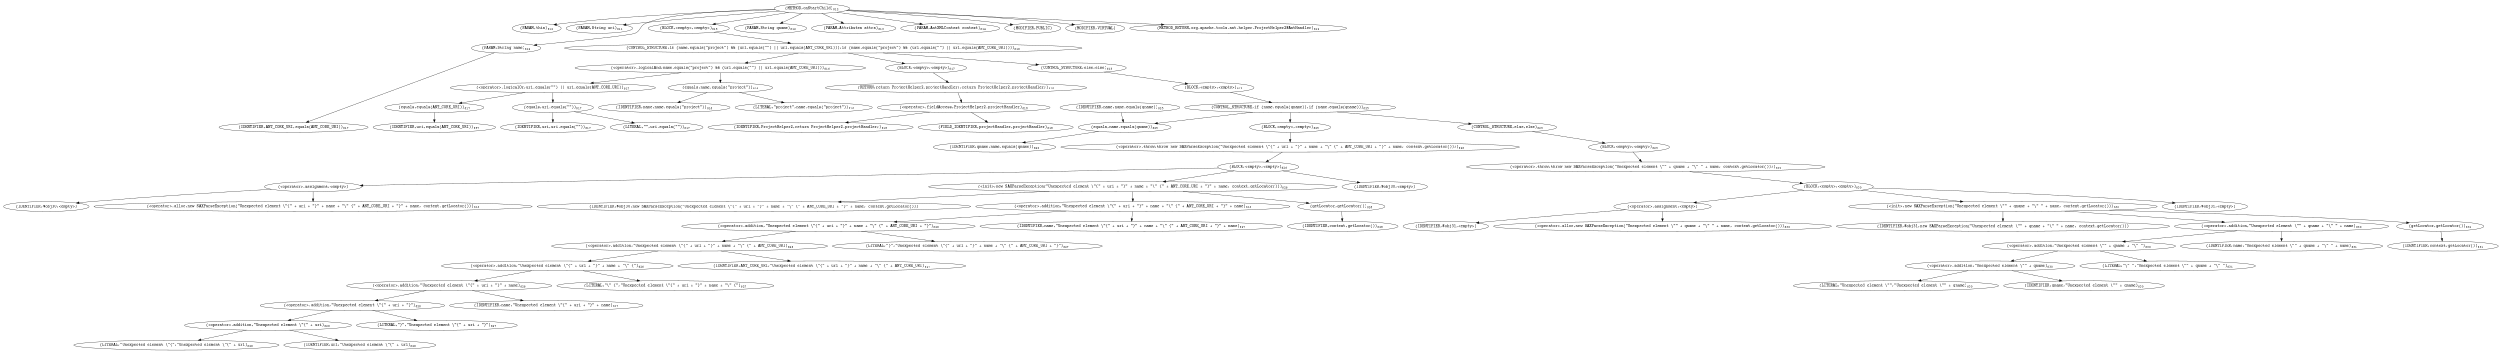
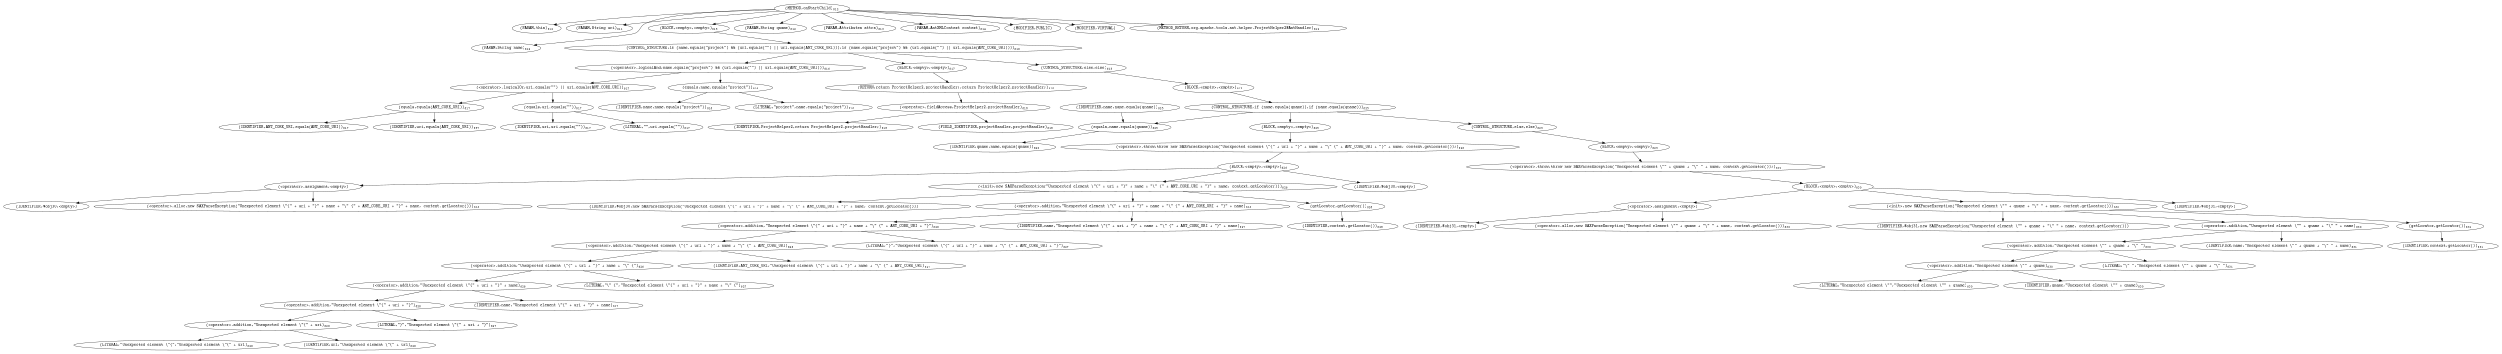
(401, 87) -> (367, 117)
